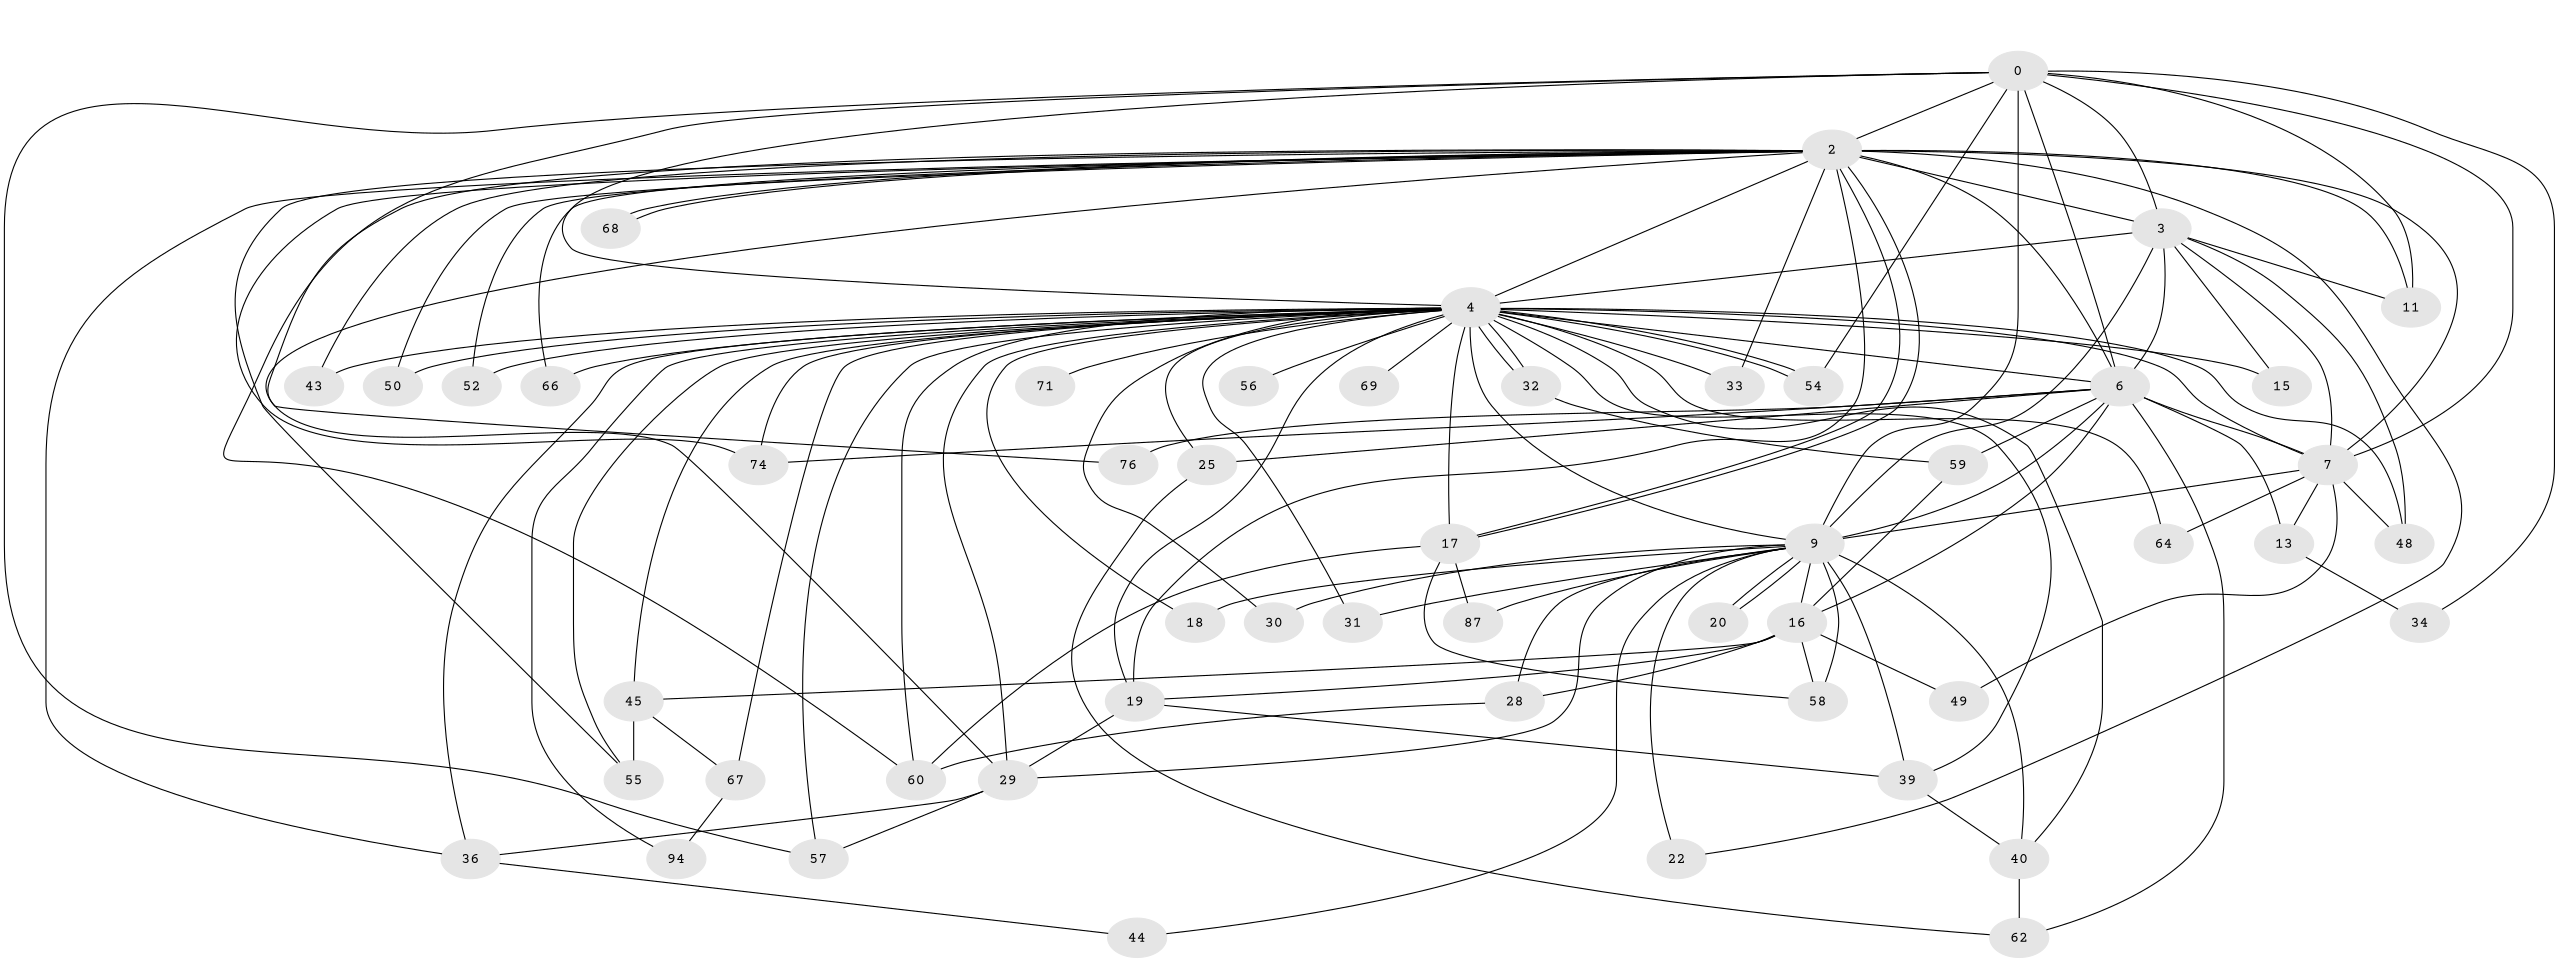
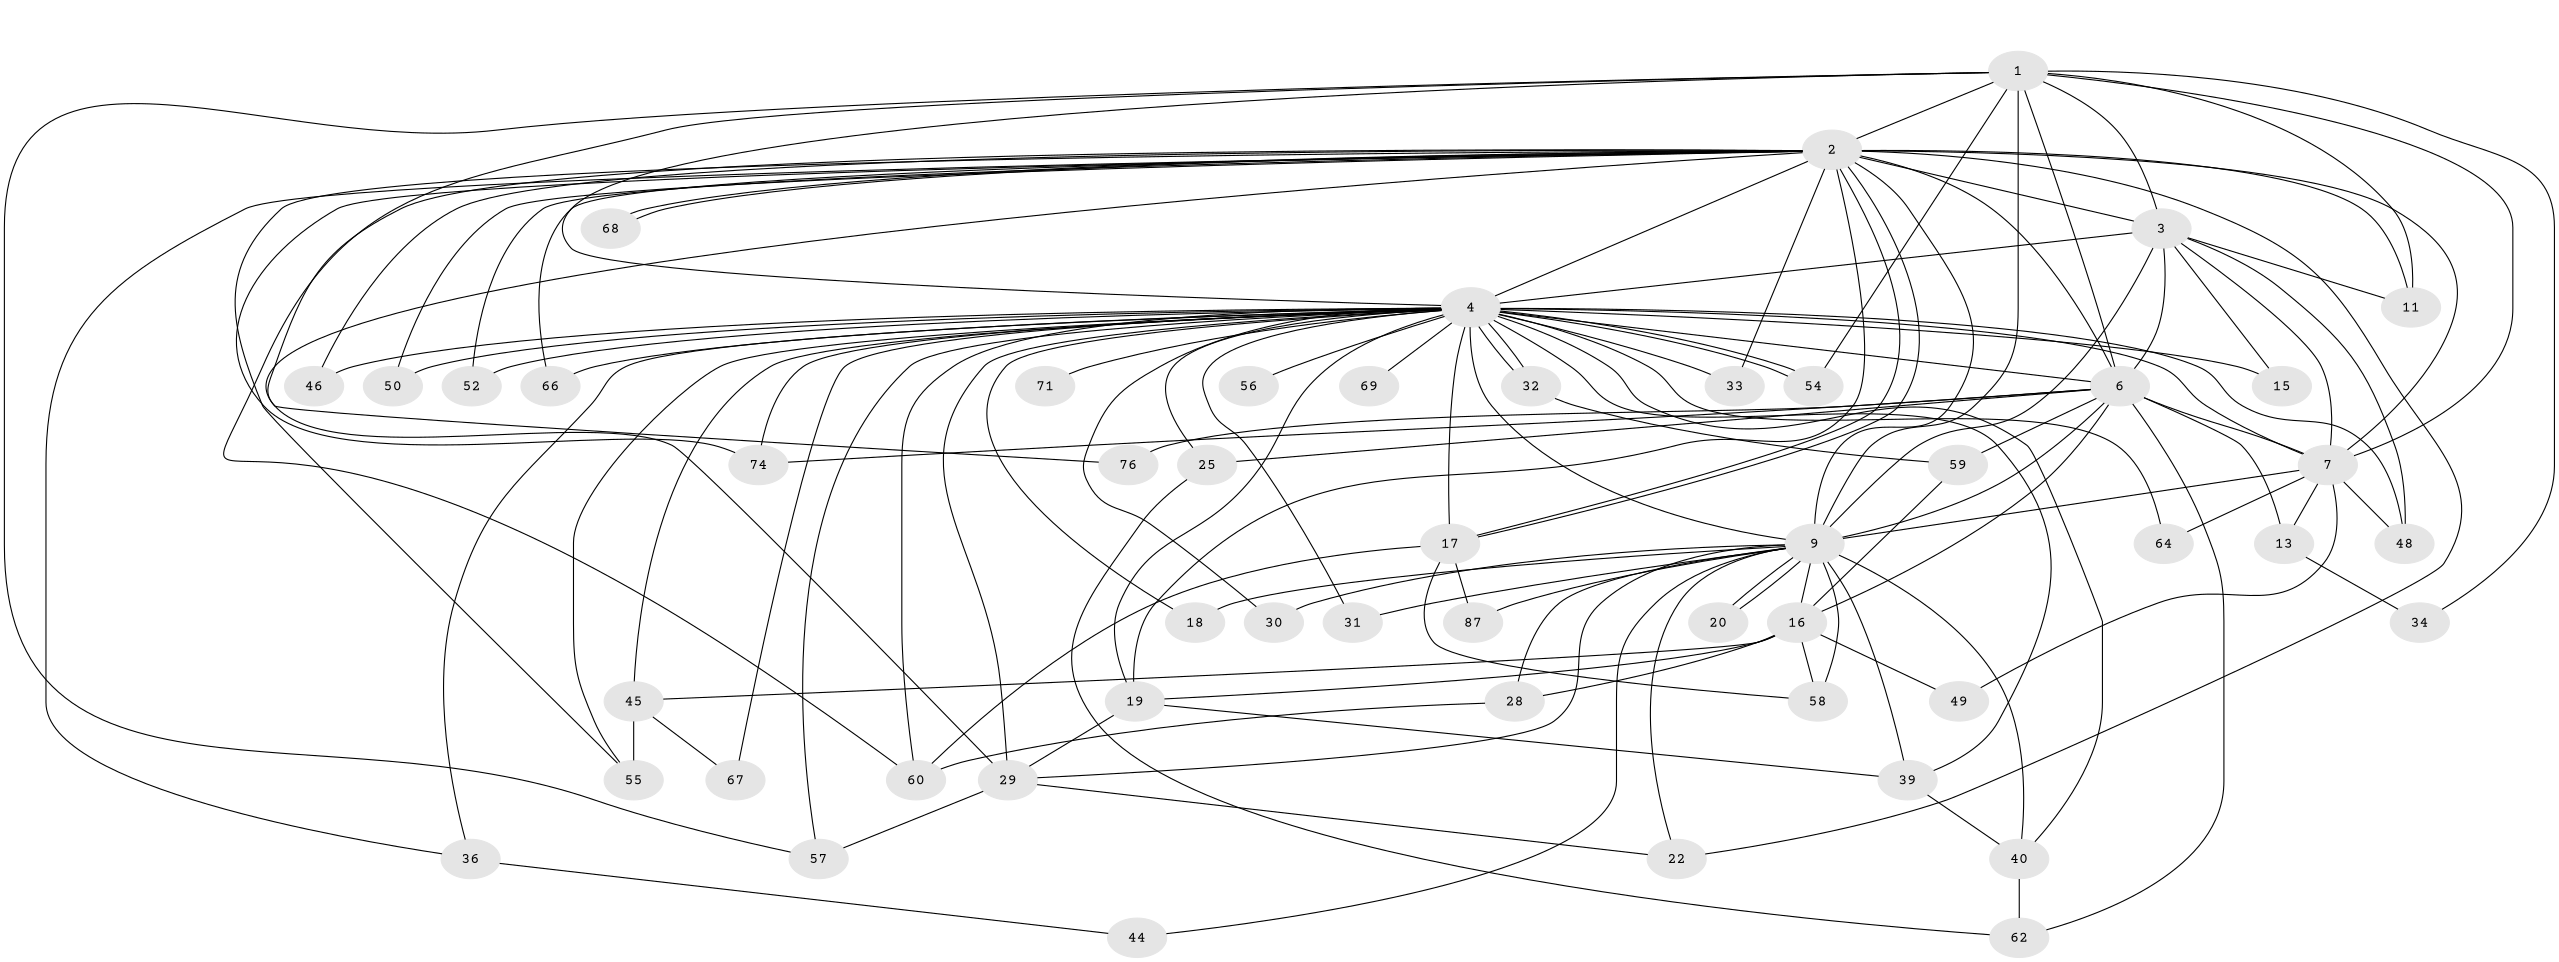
(2018, 71) -> (2018, 71)
none -> (1972, 356)
(314, 386) -> (314, 386)
(742, 827) -> (1342, 820)
(676, 859) -> none
